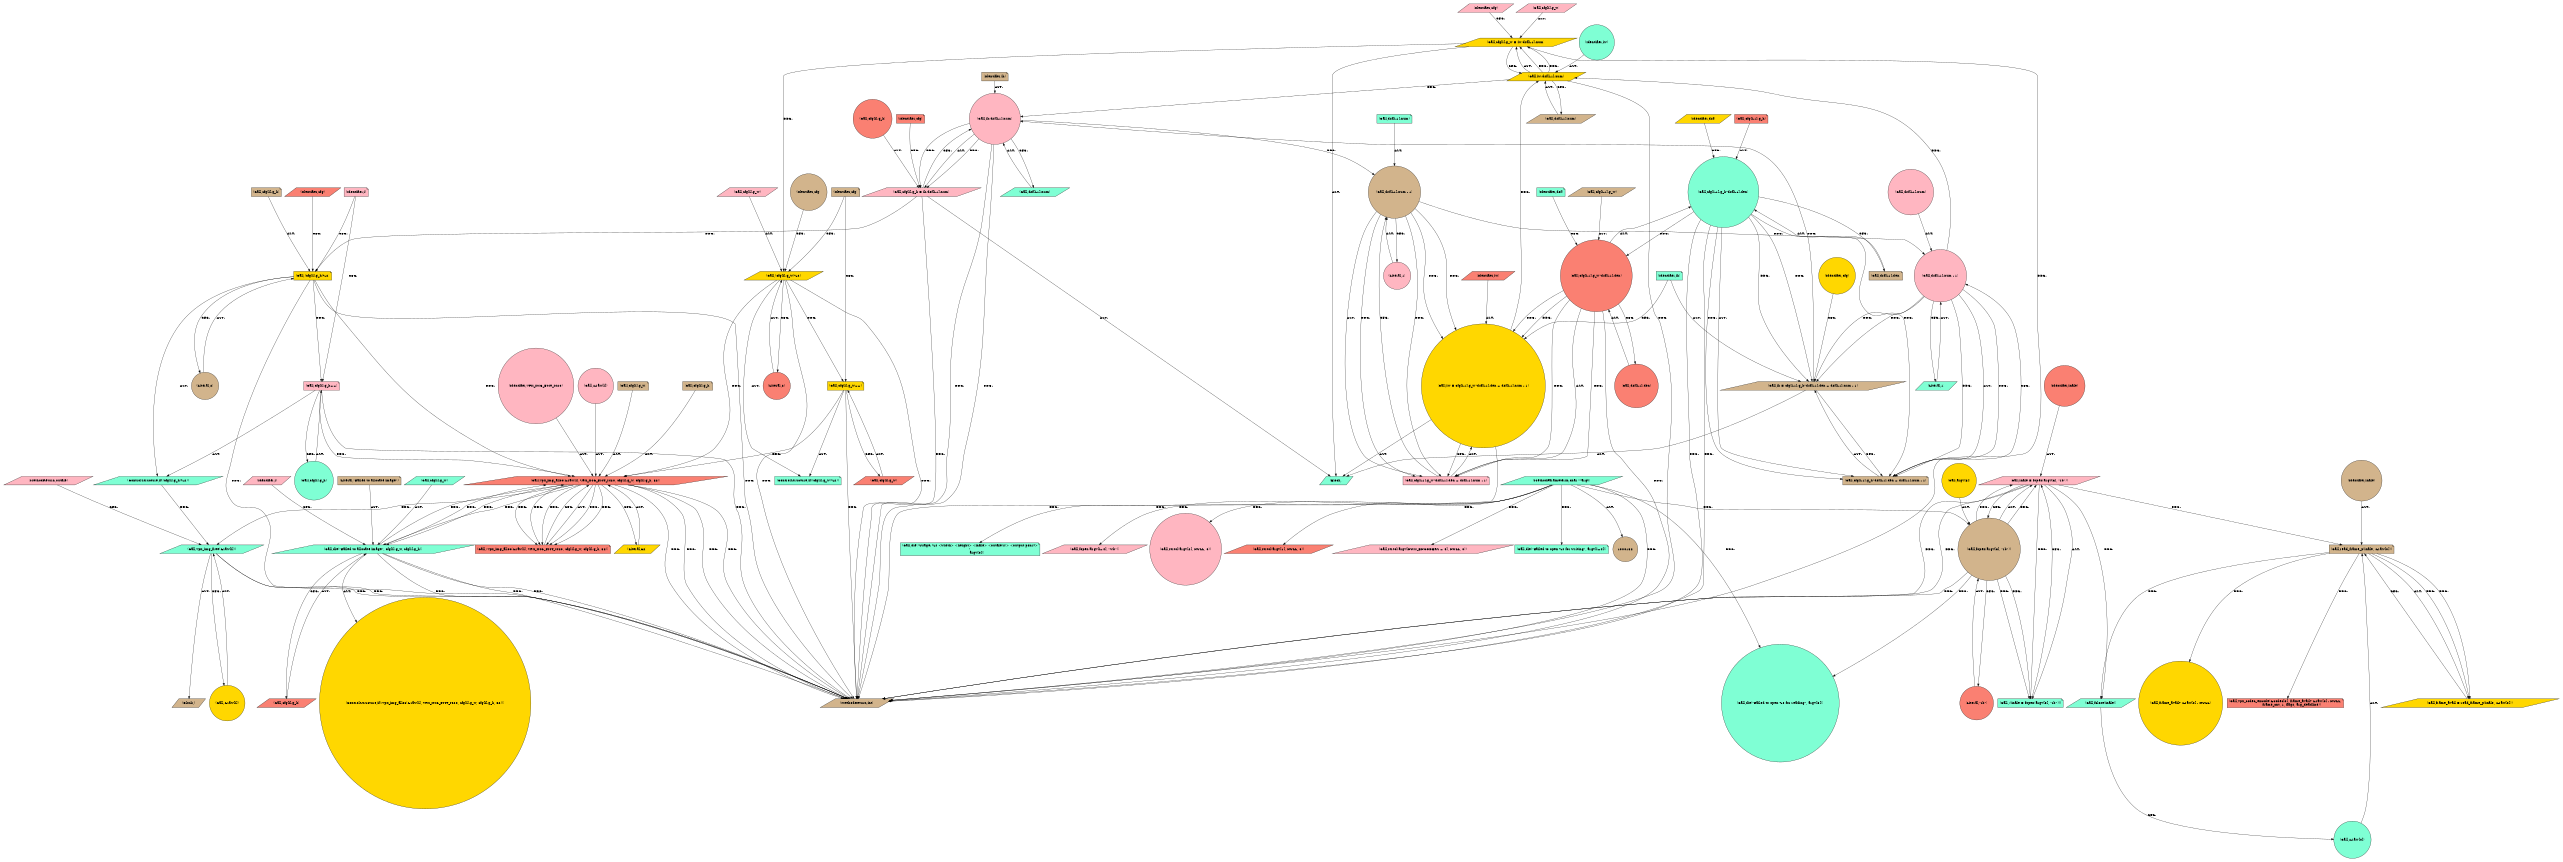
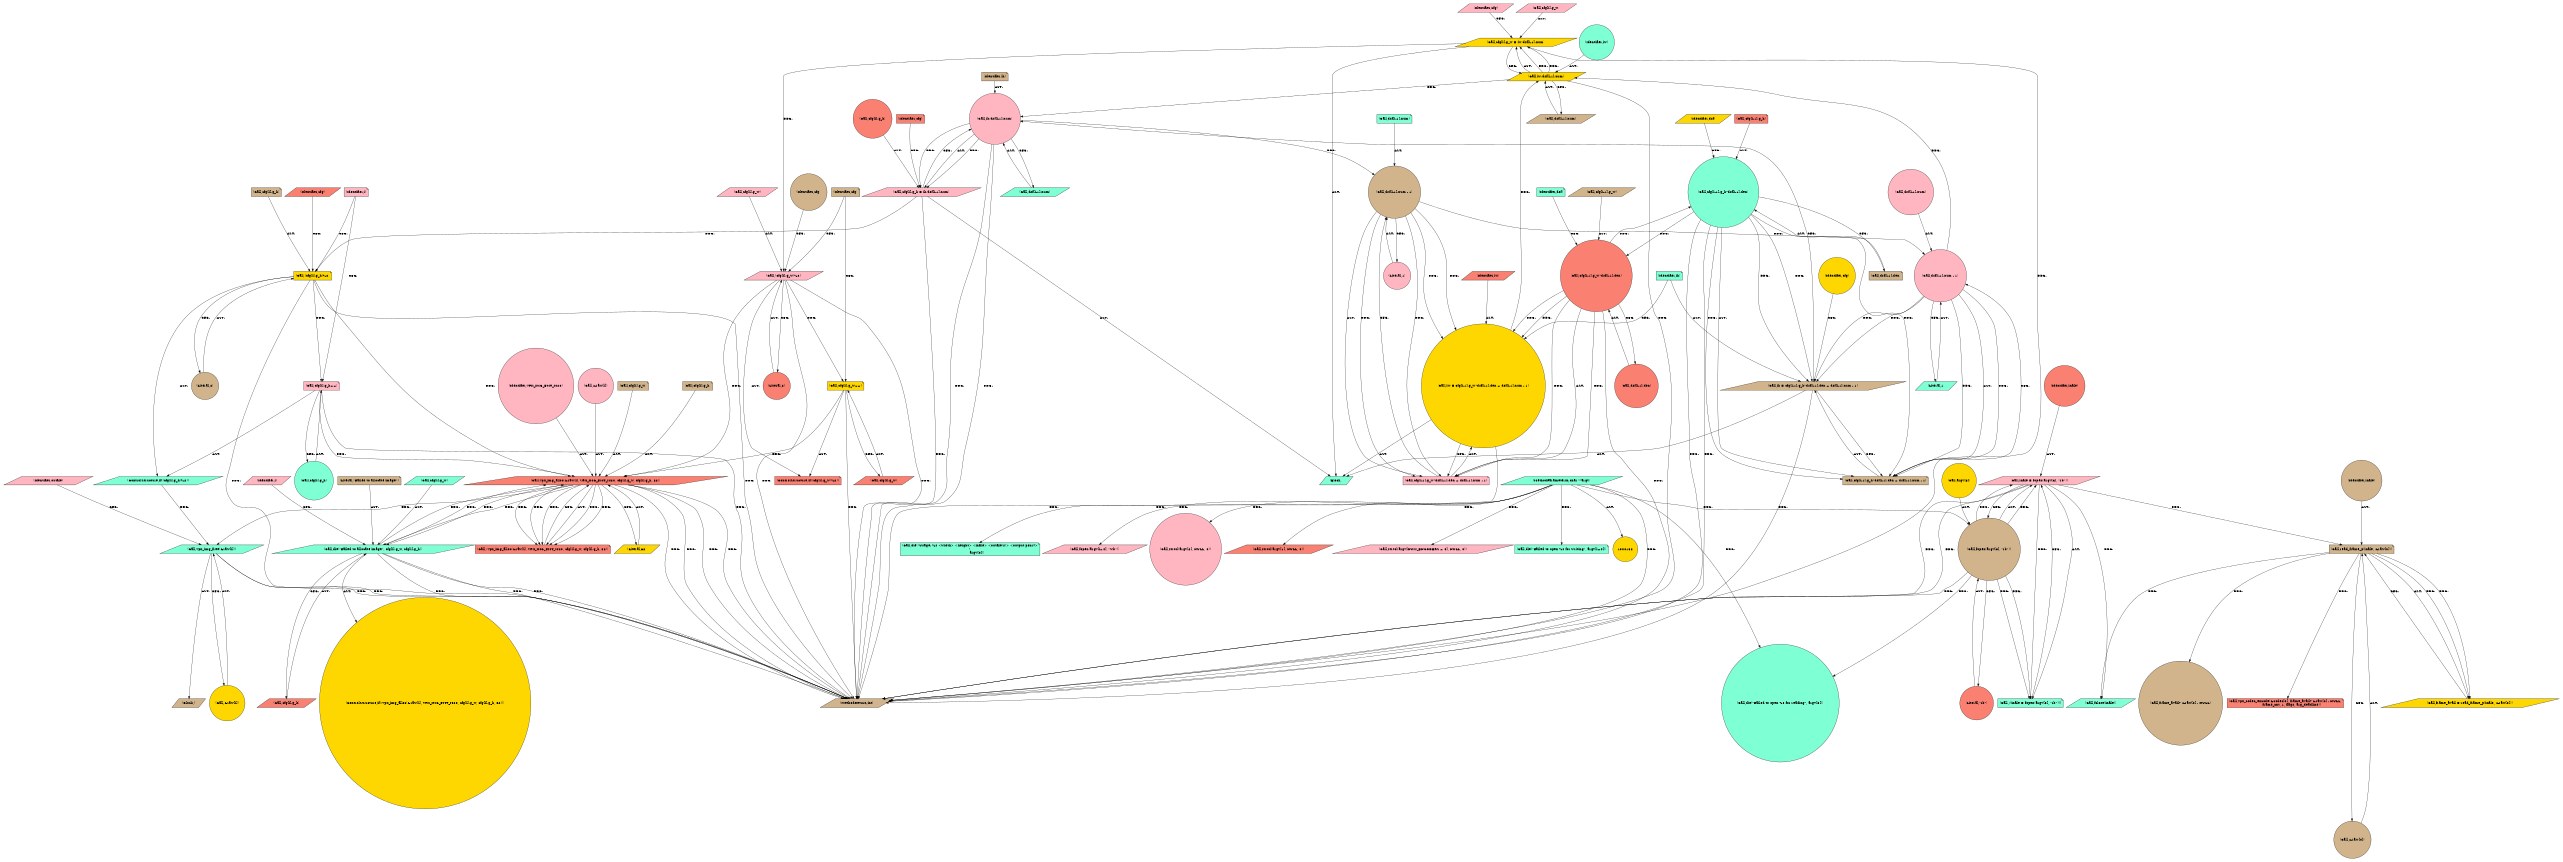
(1625, 234) -> (1625, 234)
(1812, 234) -> (1812, 234)
(784, 276) -> (784, 276)
(48, 481) -> (48, 481)
(808, 481) -> (808, 481)
(1625, 549) -> (1625, 549)
none -> (1422, 671)
(2181, 703) -> (2181, 703)
(2177, 825) -> (2352, 686)
(2352, 840) -> (2352, 840)
